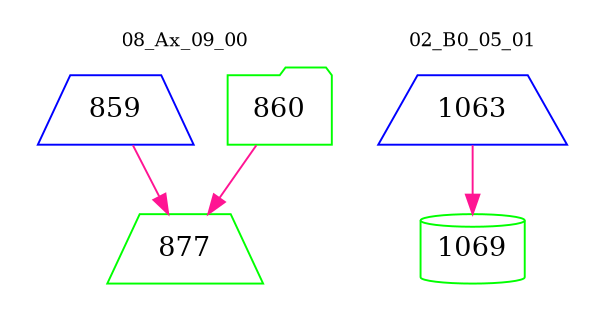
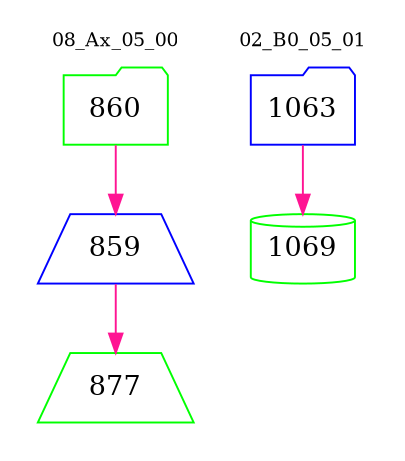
(185, 41) -> (116, 41)
(473, 110) -> (303, 110)
(238, 172) -> (116, 170)
